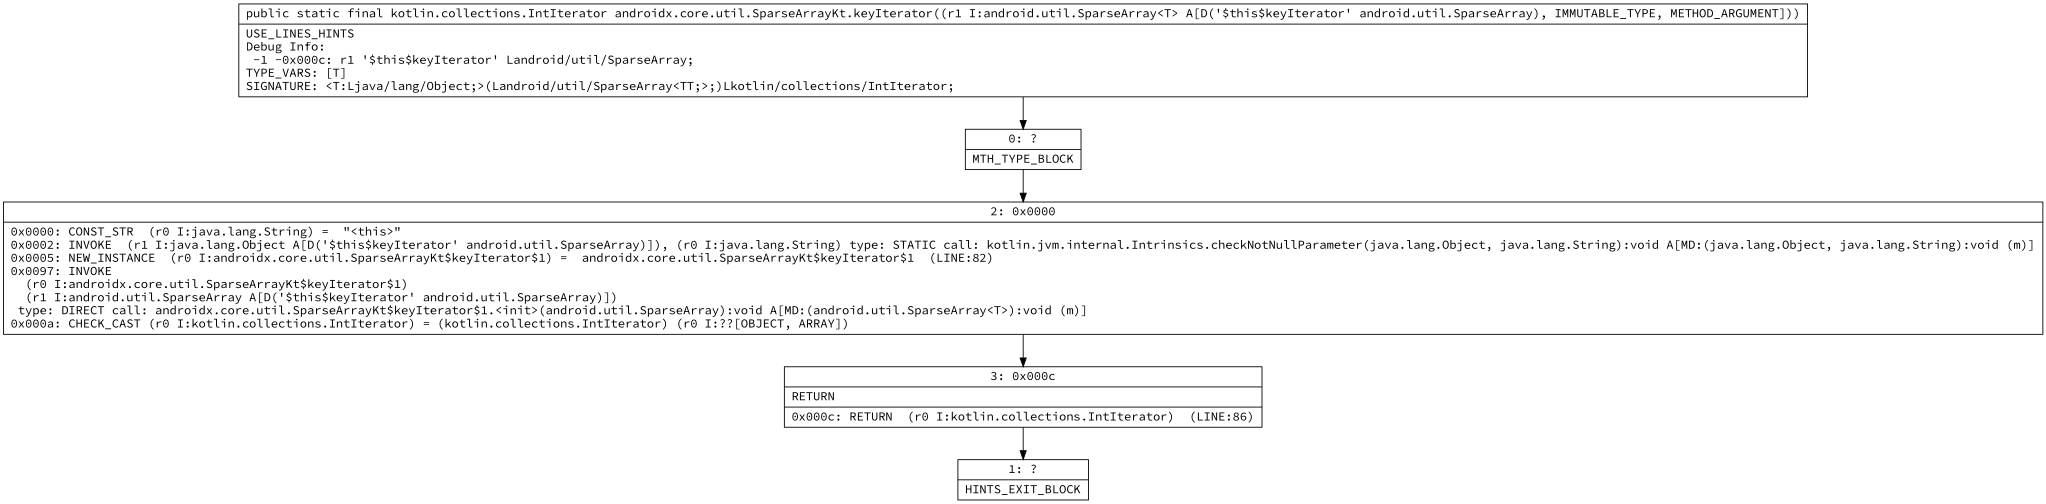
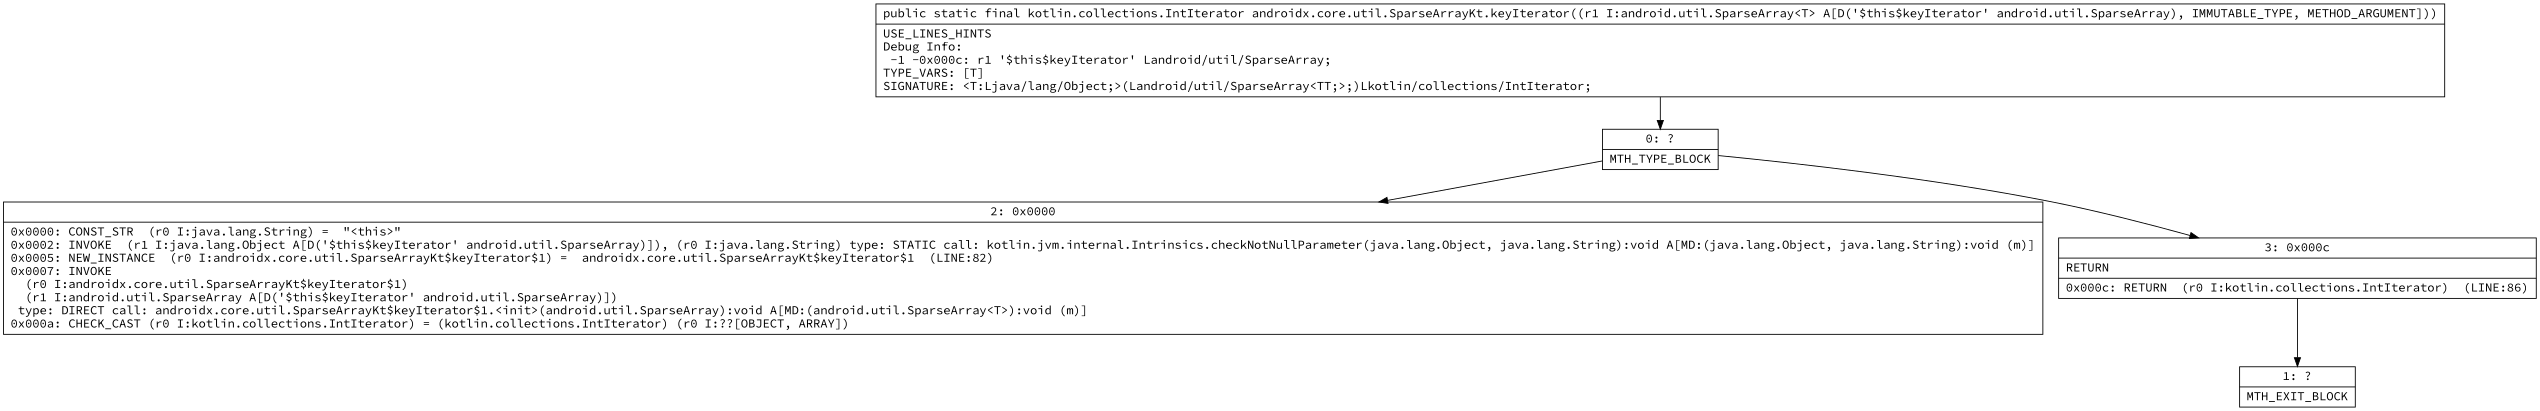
(69, 271) -> (69, 271)
(1023, 346) -> (1956, 185)
(1023, 489) -> (2297, 397)
